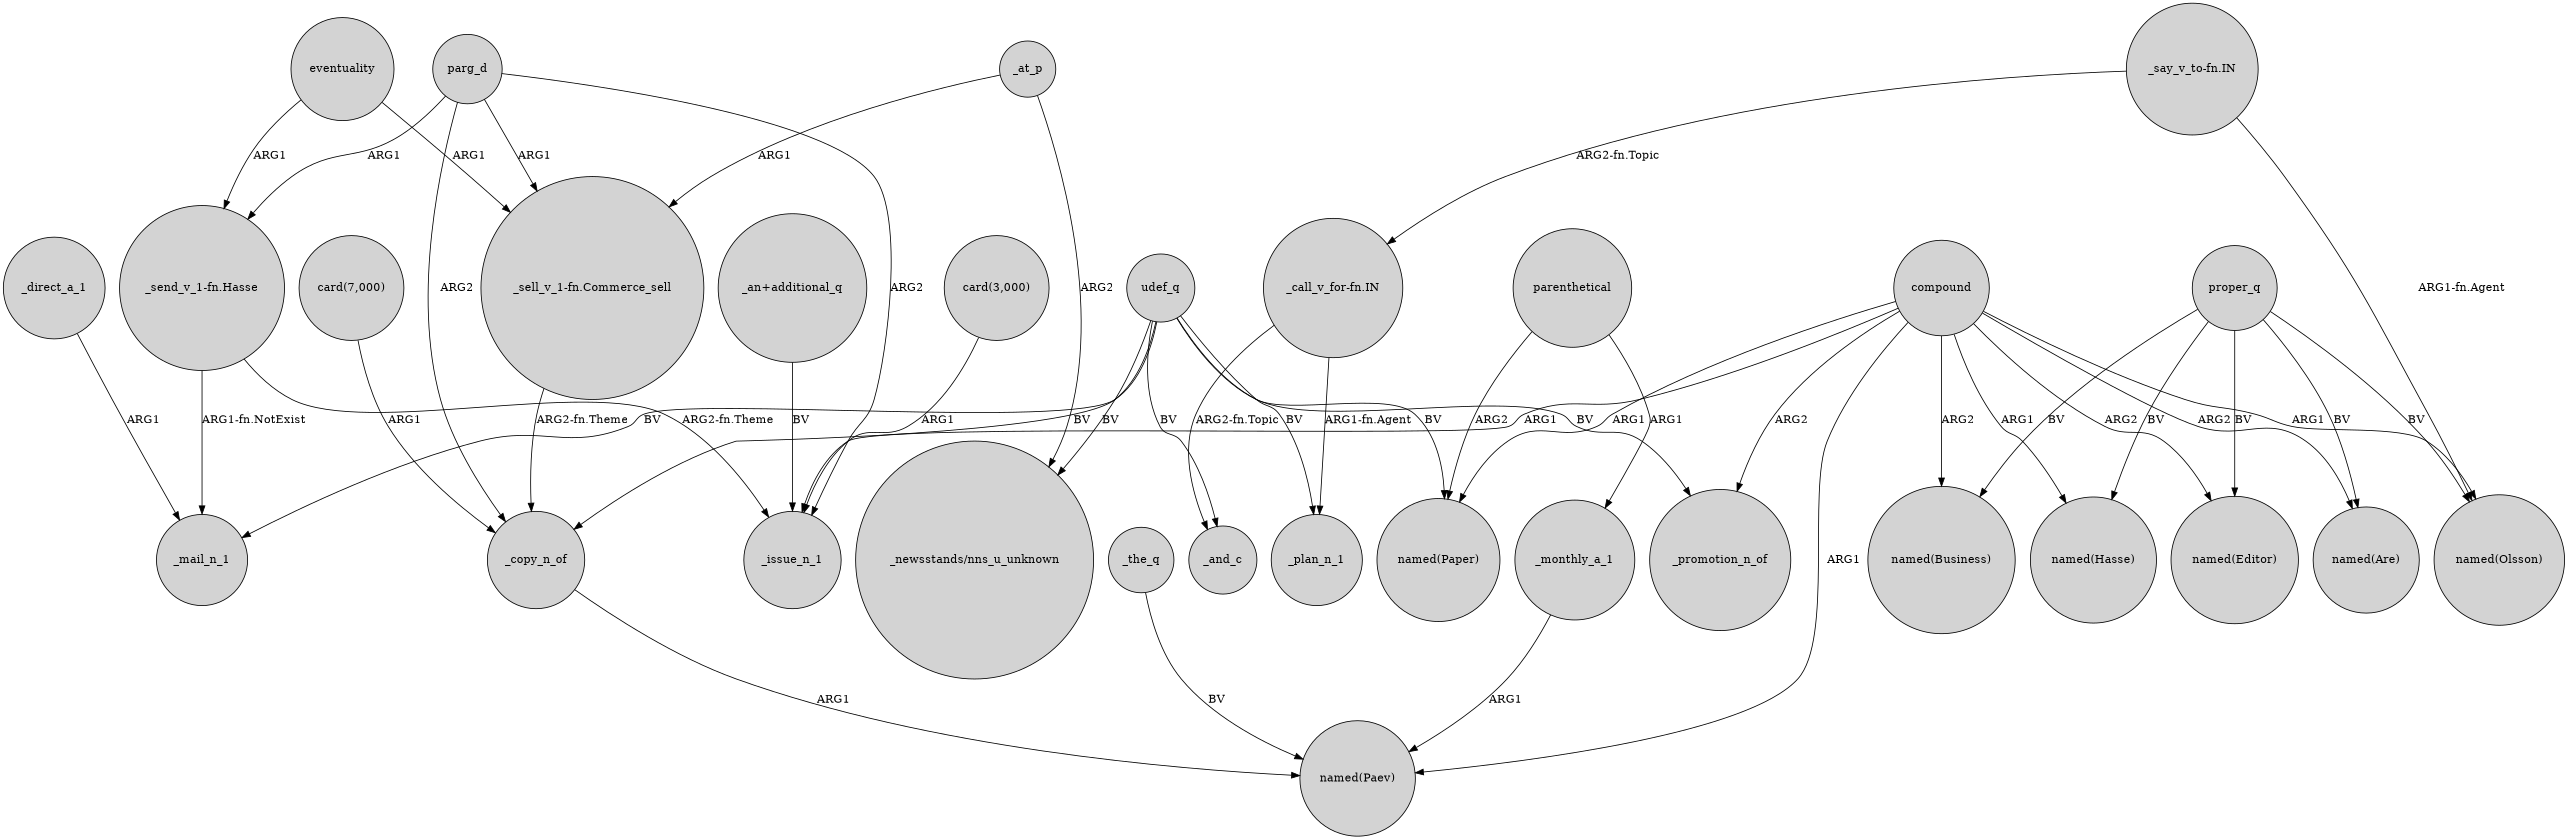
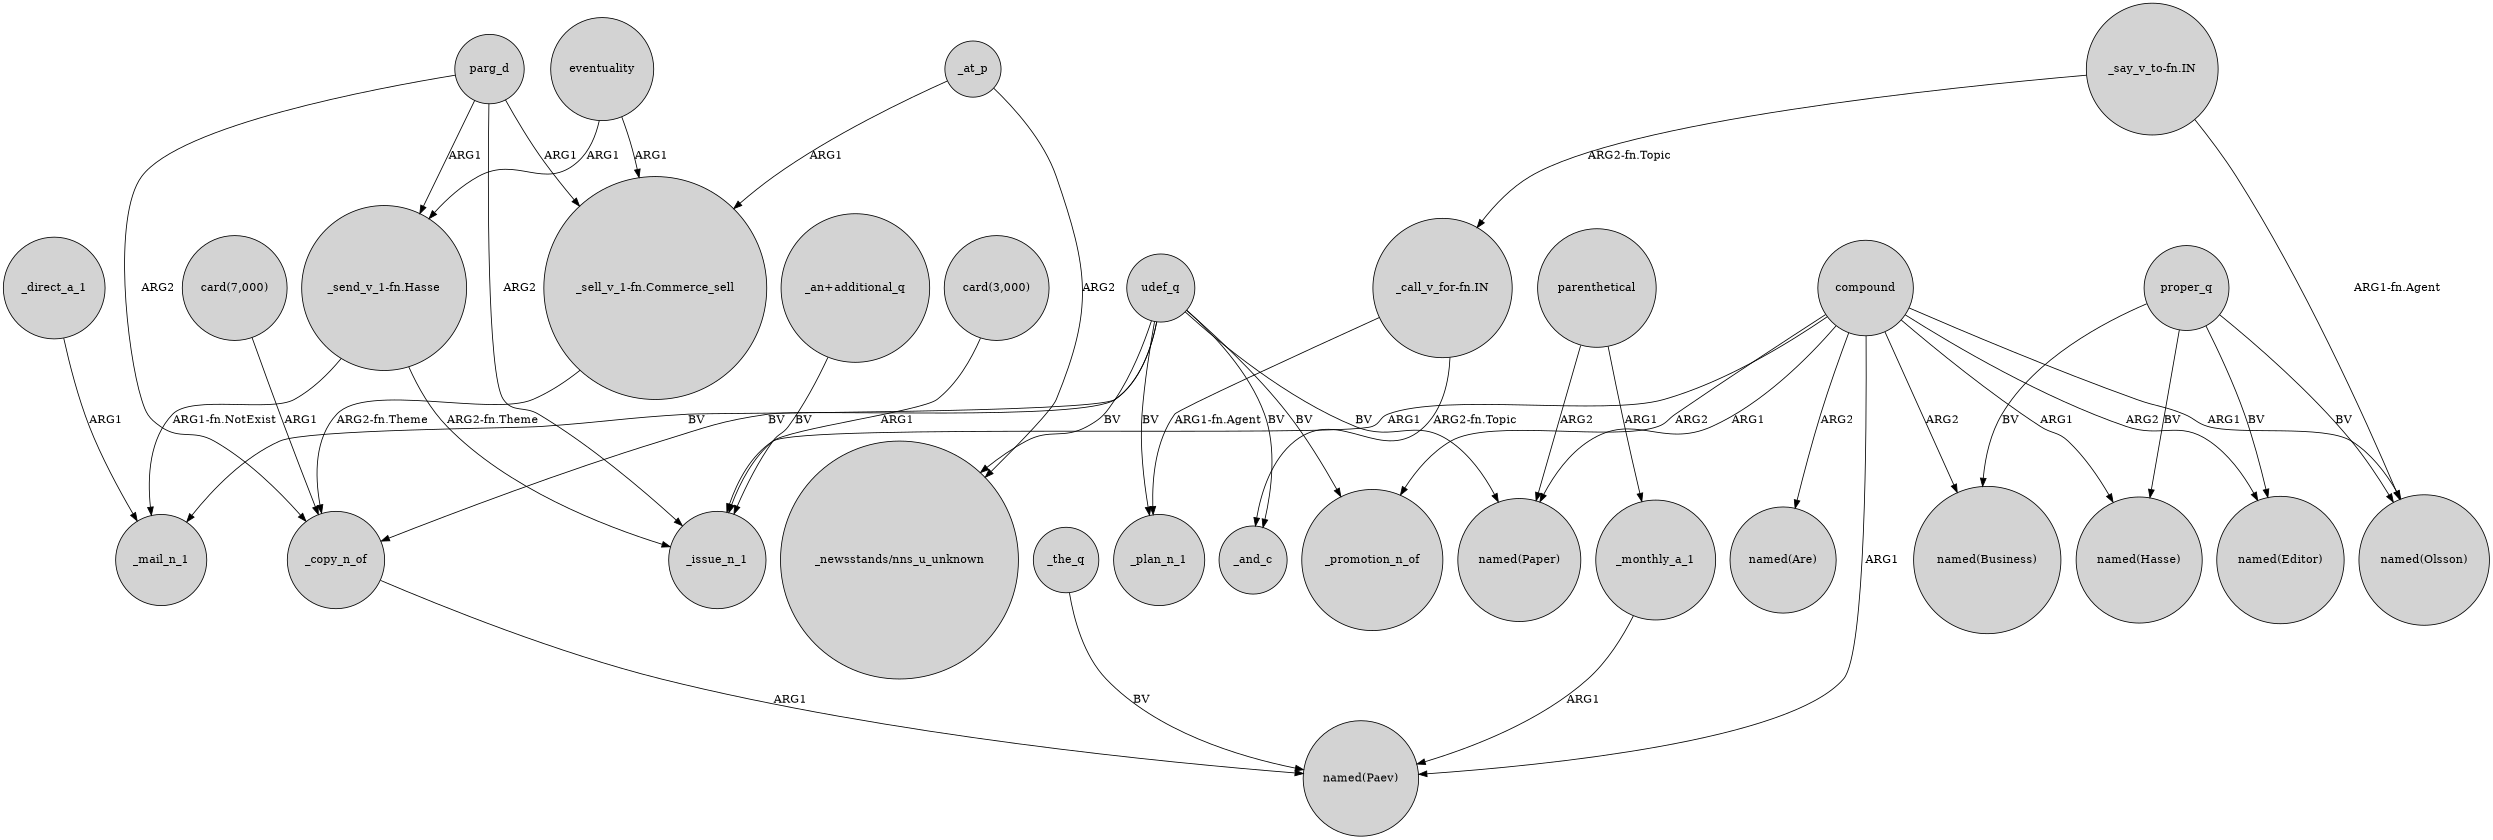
(2323, 403) -> none
